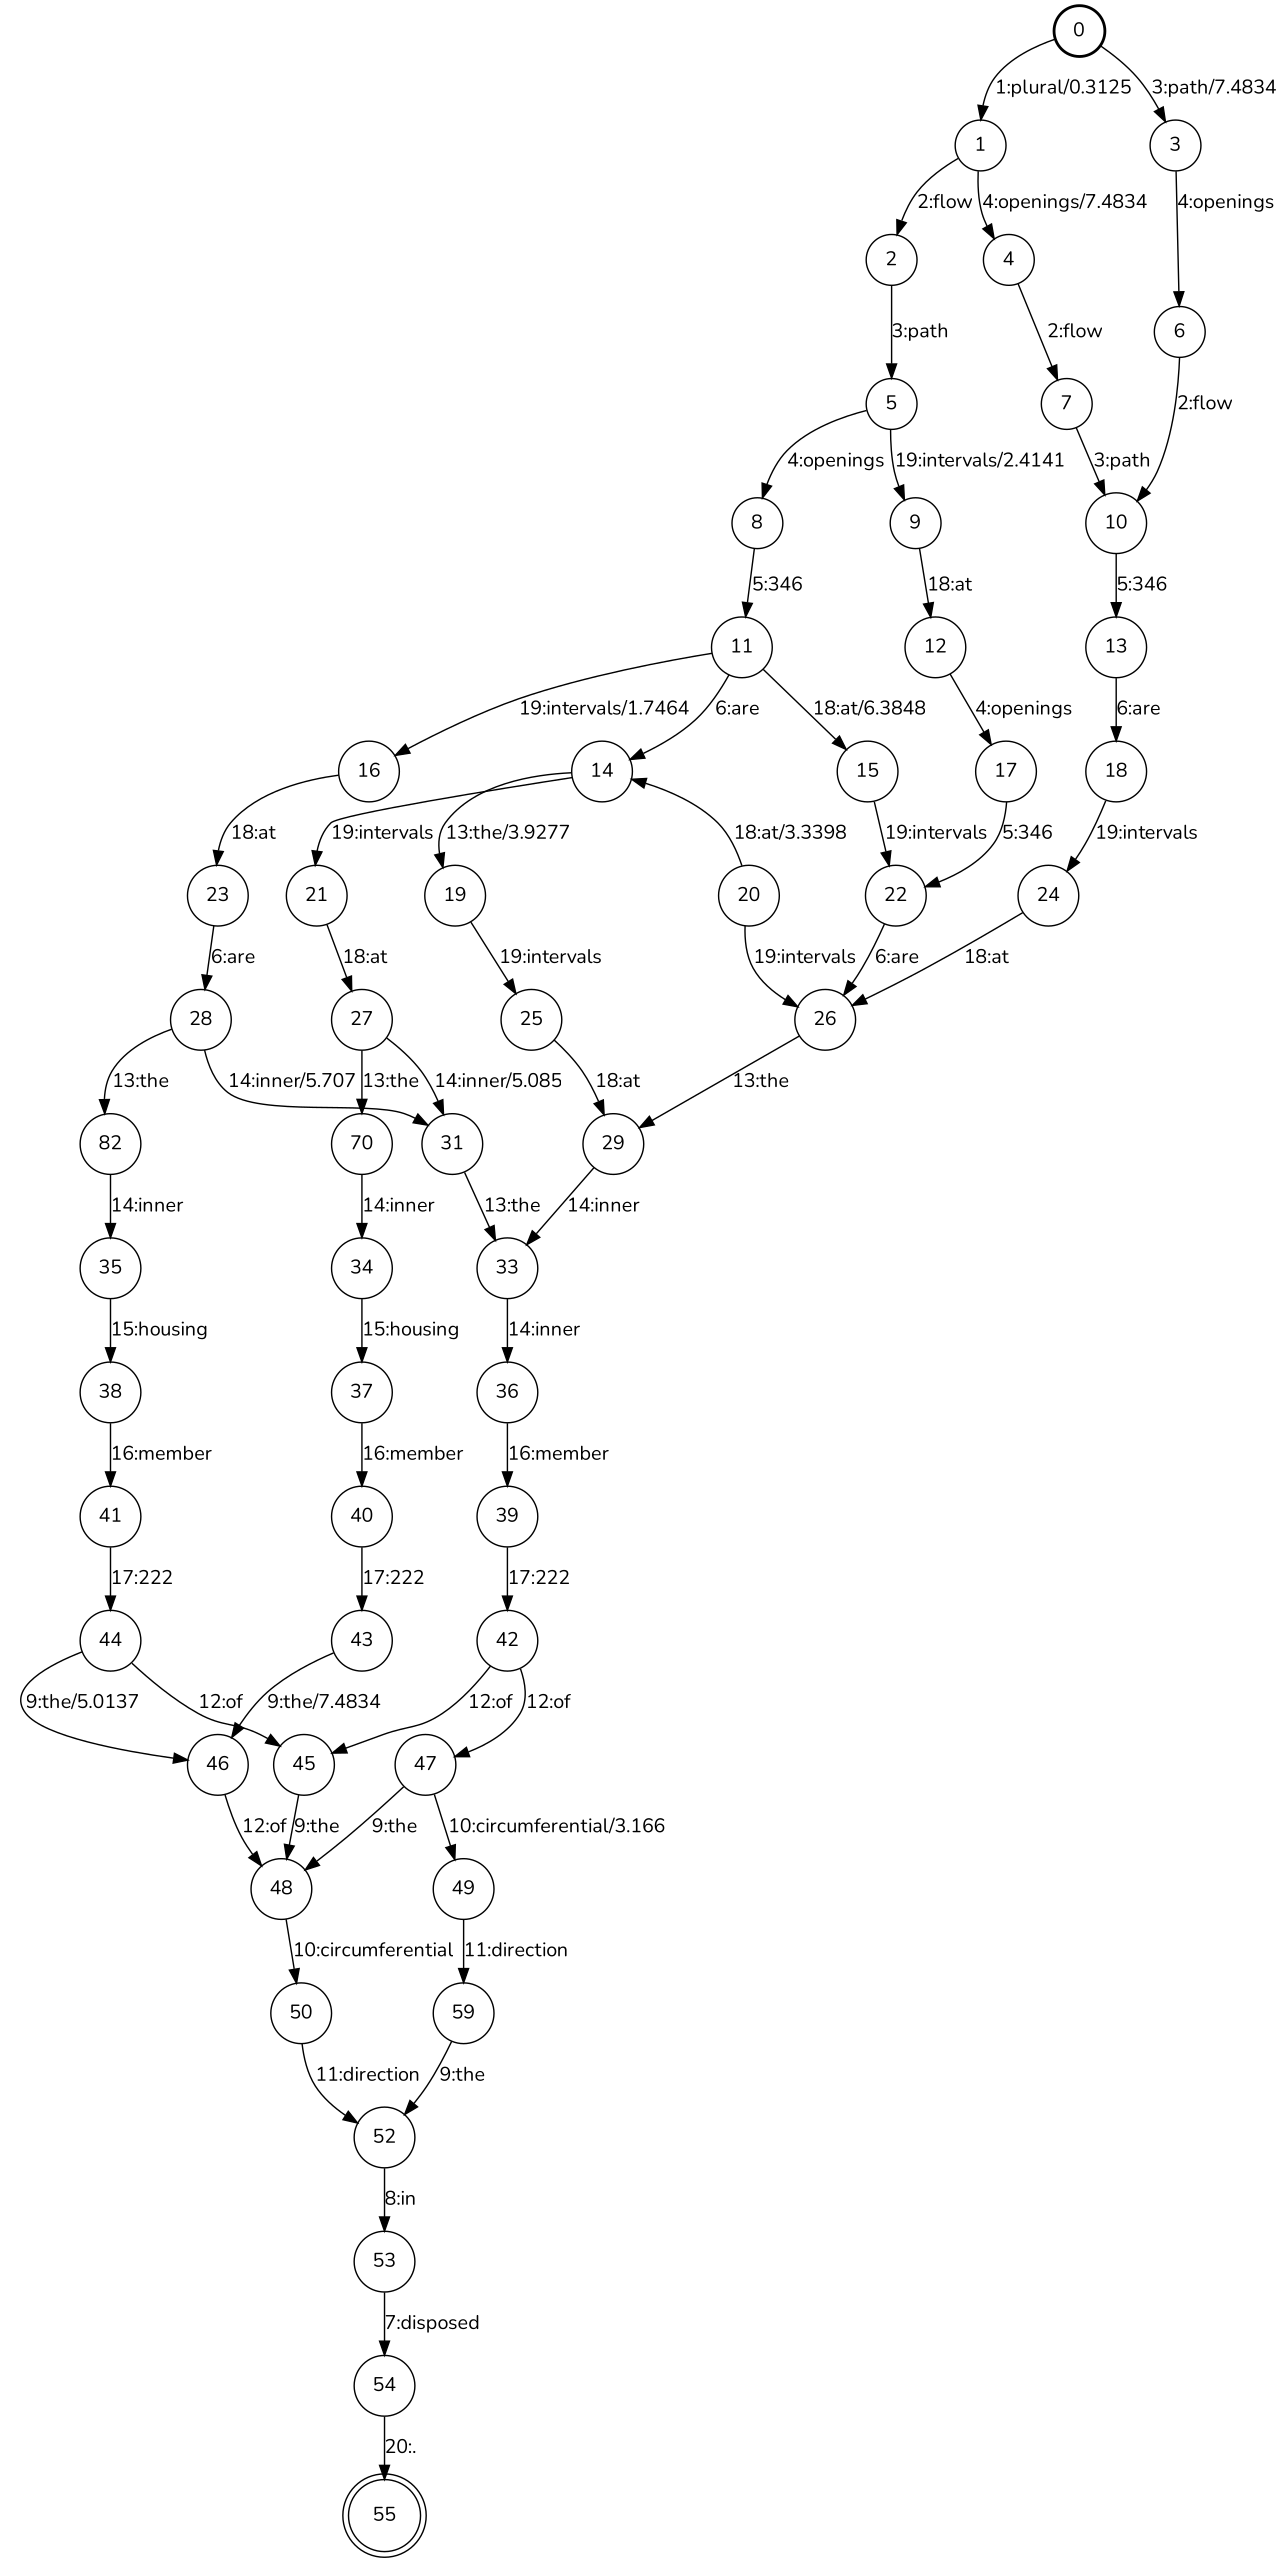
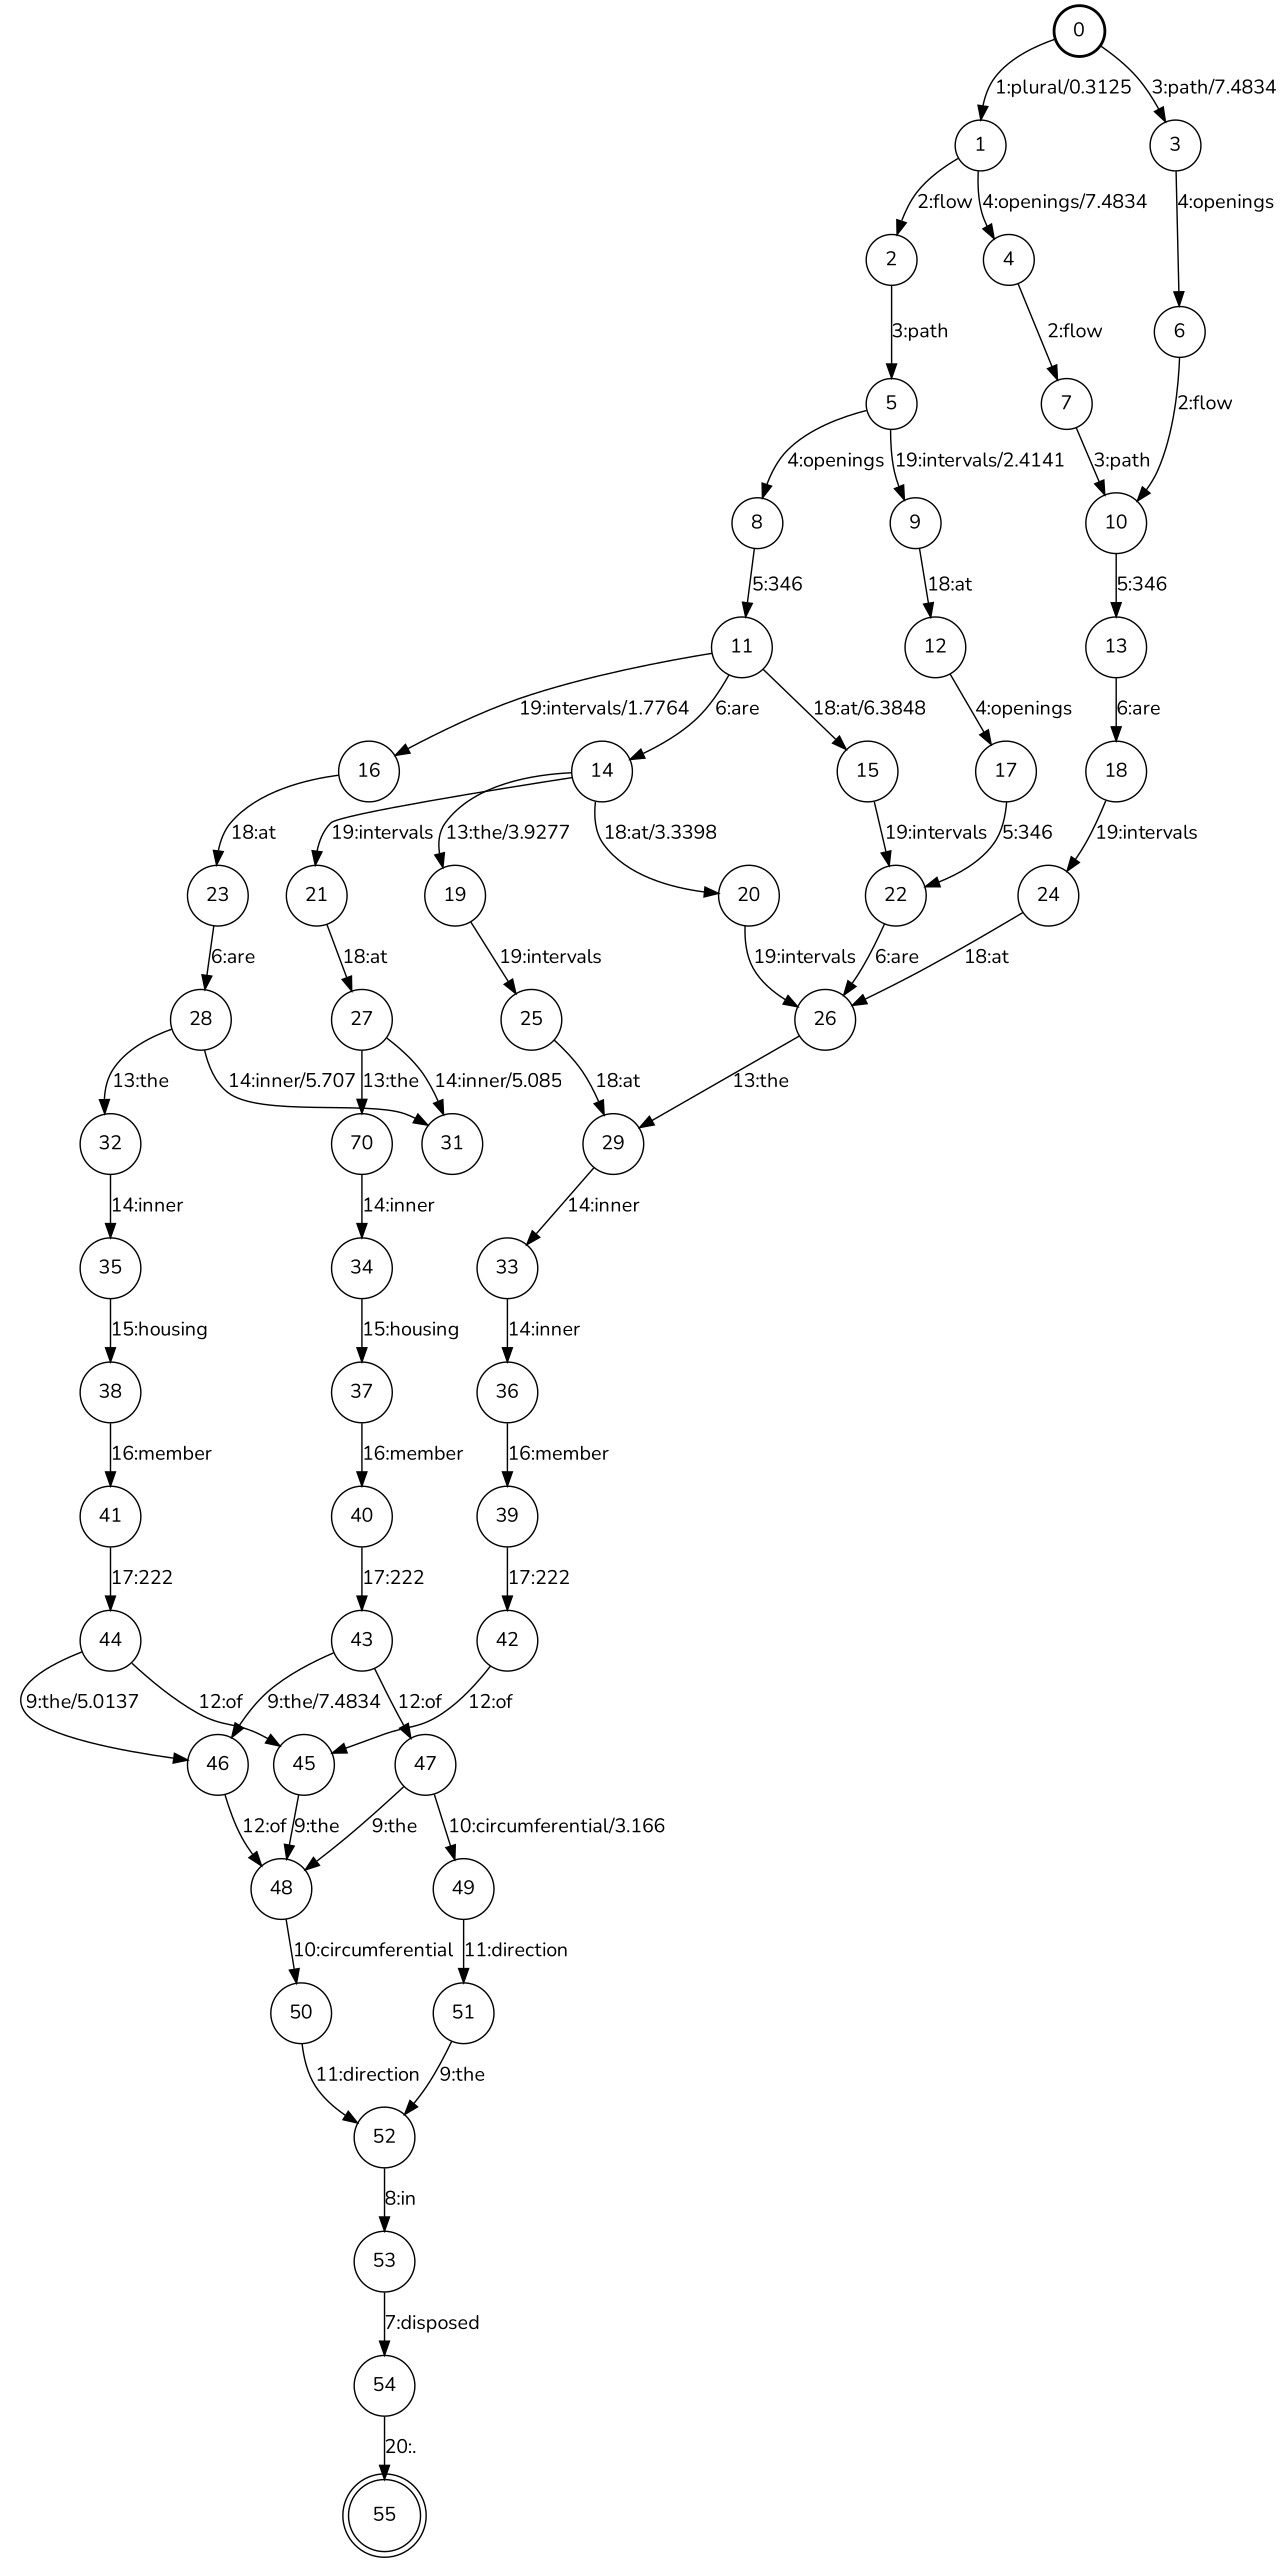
(604, 709) -> (604, 709)
(705, 812) -> (630, 868)
(110, 1144) -> (110, 1144)
(477, 1200) -> none
(514, 1721) -> (389, 1697)
(464, 2013) -> (464, 2013)
